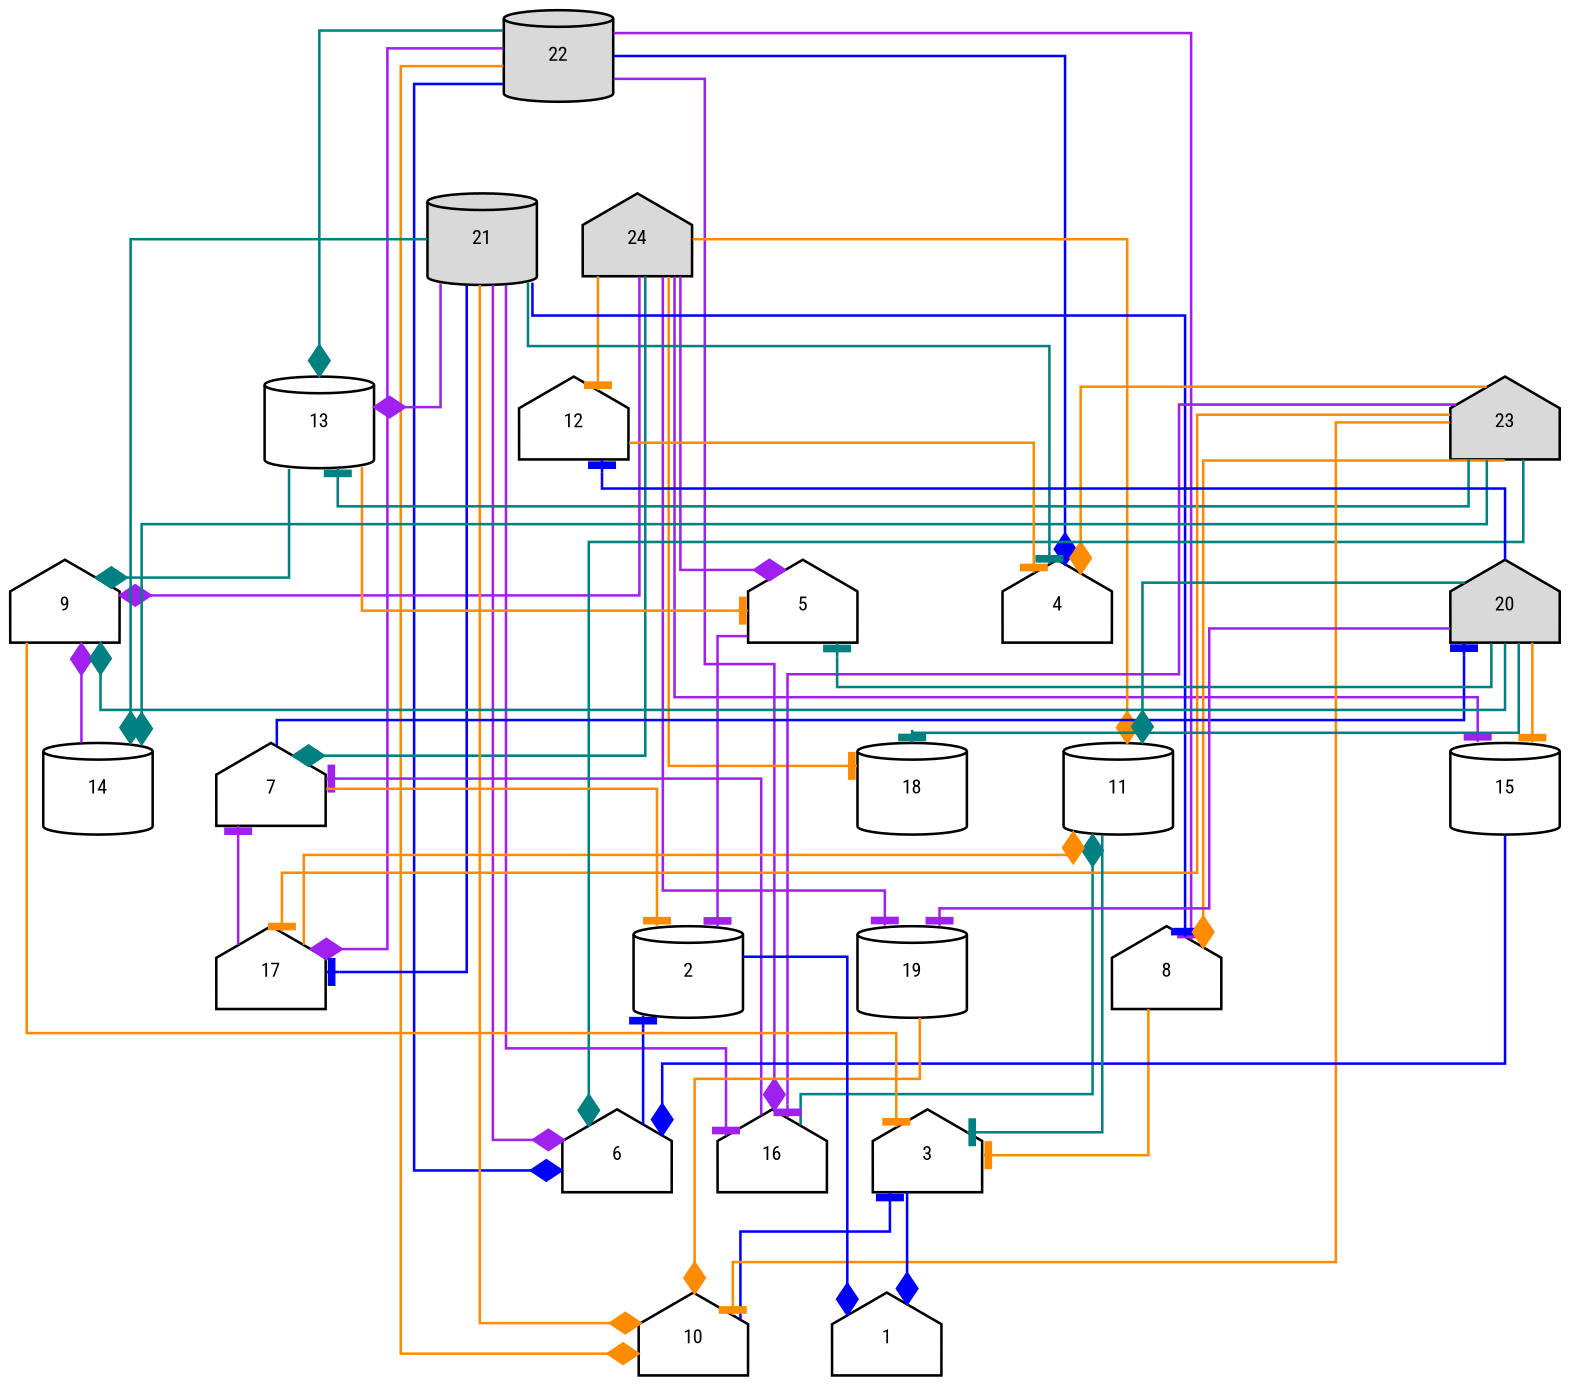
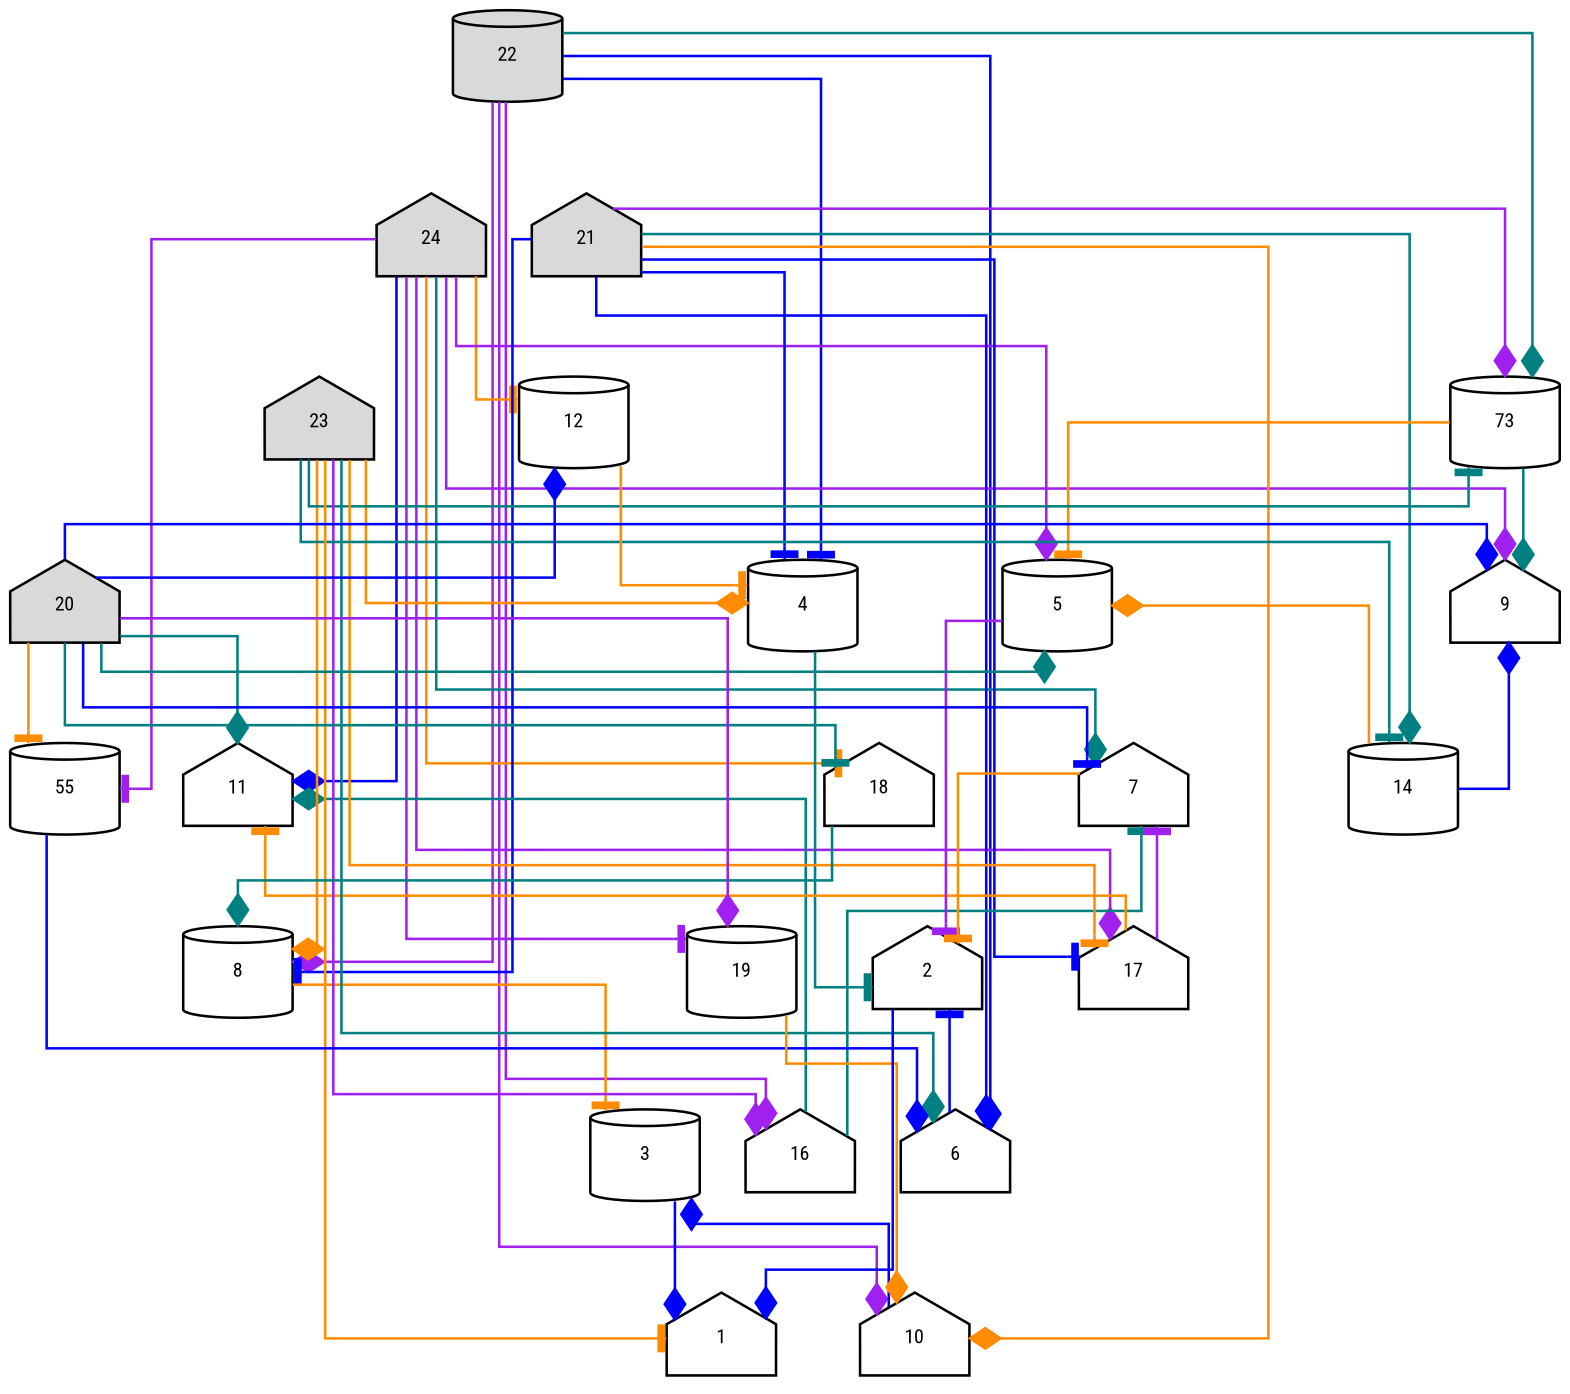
(1065, 69) -> (821, 184)
(1191, 191) -> (493, 616)
(482, 239) -> (586, 239)
(1127, 258) -> (396, 565)
(860, 346) -> (785, 369)
(319, 422) -> (1505, 422)
(574, 422) -> (574, 422)
(387, 464) -> (473, 850)
(1155, 489) -> (297, 578)
(752, 524) -> (898, 542)
(803, 606) -> (1057, 606)
(1057, 606) -> (803, 606)
none -> (1325, 606)
(1231, 628) -> (728, 652)
(802, 674) -> (365, 1094)
(1171, 687) -> (560, 672)
(81, 708) -> (1509, 756)
(818, 710) -> (766, 524)
(890, 720) -> (578, 707)
(493, 733) -> (950, 316)
(401, 762) -> (499, 1116)
(719, 779) -> (873, 911)
none -> (815, 785)
(912, 789) -> (879, 789)
(1118, 789) -> (238, 789)
(1505, 789) -> (65, 789)
(623, 855) -> (684, 896)
none -> (555, 880)
(688, 972) -> (927, 972)
(1167, 972) -> (238, 972)
(307, 1033) -> none
(510, 1048) -> none
(1336, 1107) -> (325, 1124)
(1102, 1108) -> none
(927, 1155) -> (645, 1155)
(784, 1232) -> (830, 1224)
